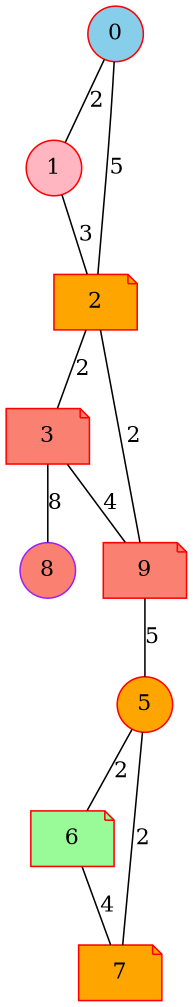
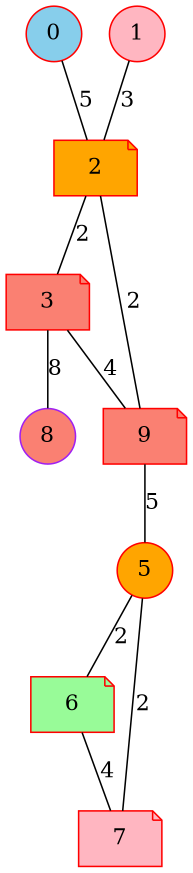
(85, 101) -> none
(120, 973) -> (120, 839)
